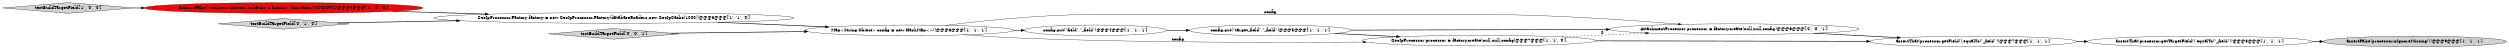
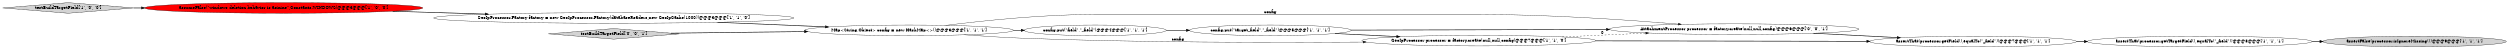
(284, 24) -> none
